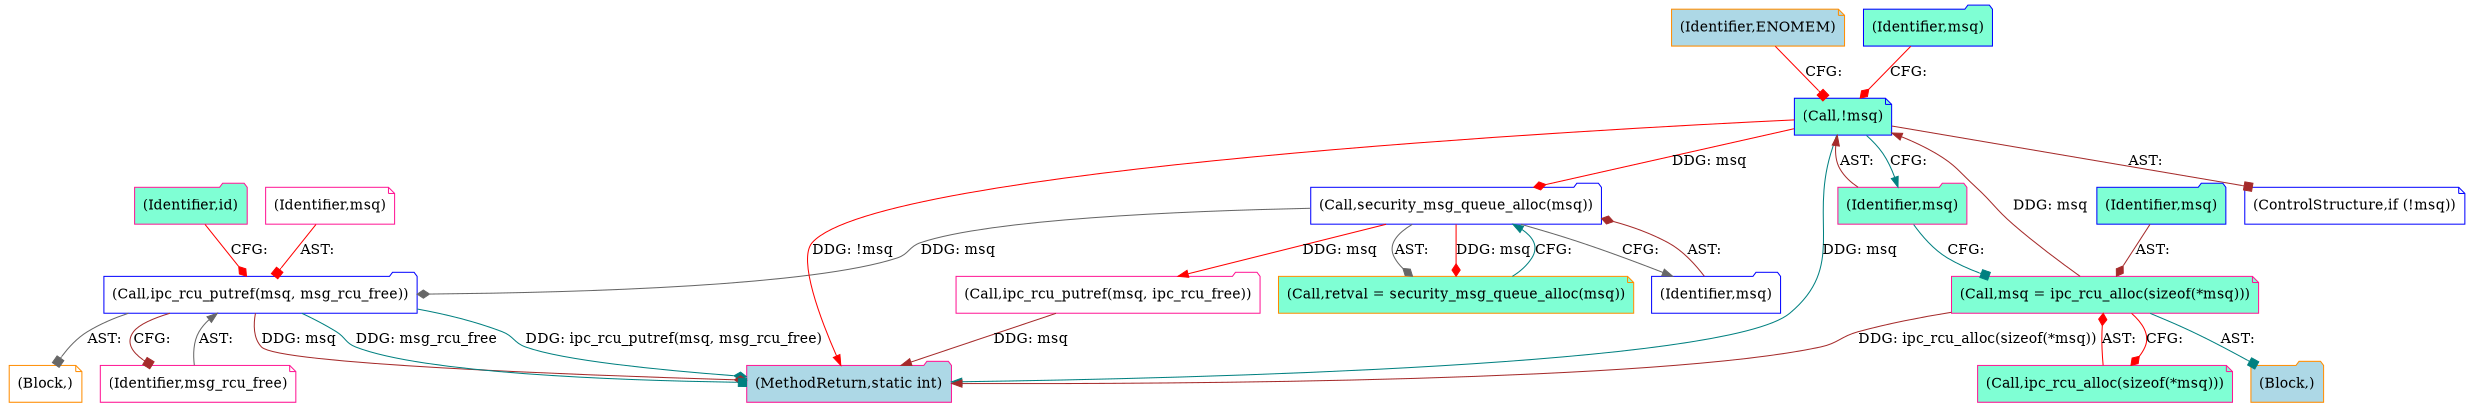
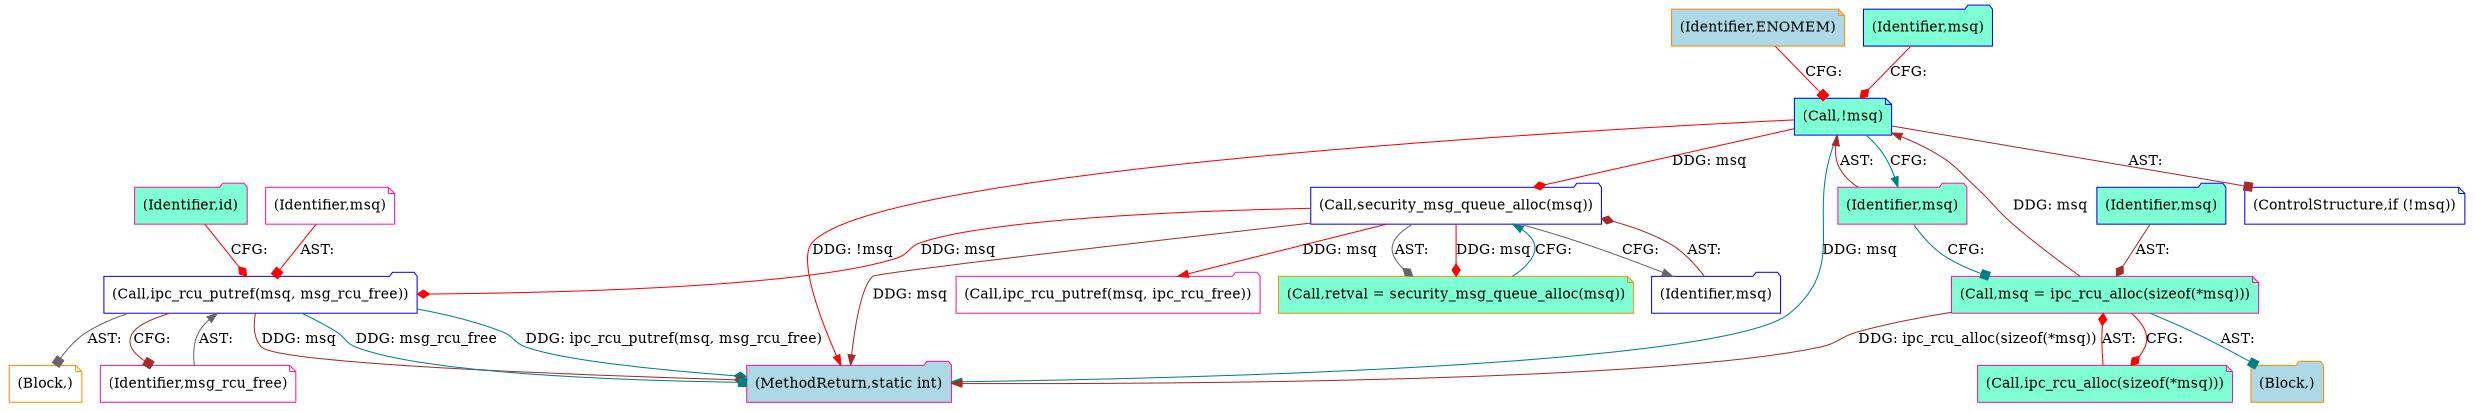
(873, 264) -> (873, 264)
(983, 338) -> (1051, 253)
